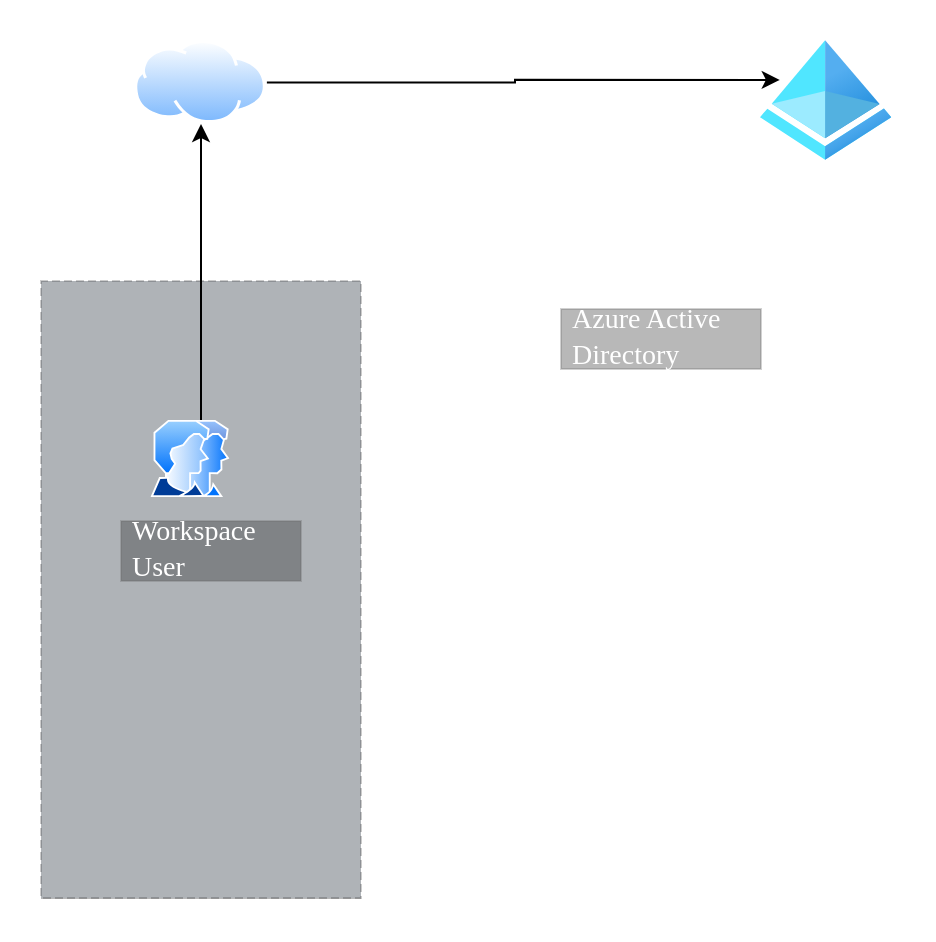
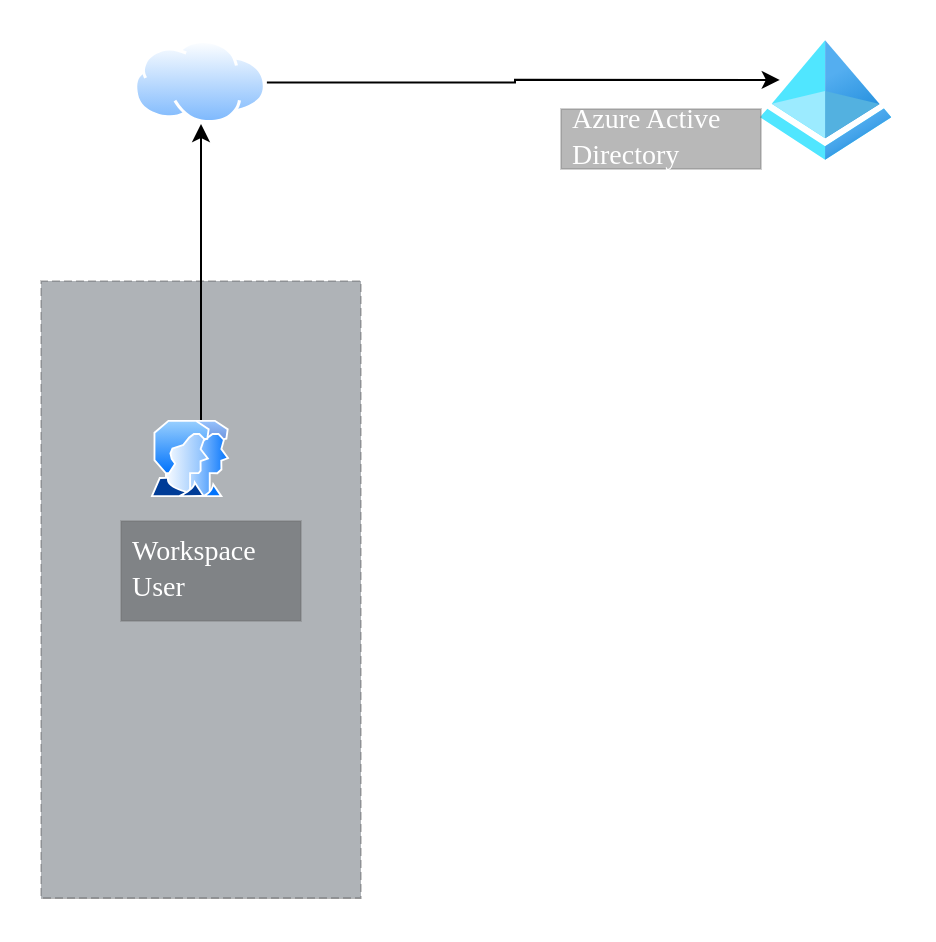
(661, 339) -> (661, 139)
(211, 551) -> (211, 571)
